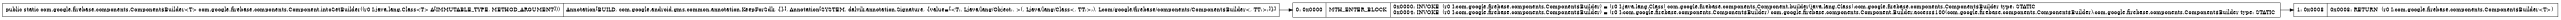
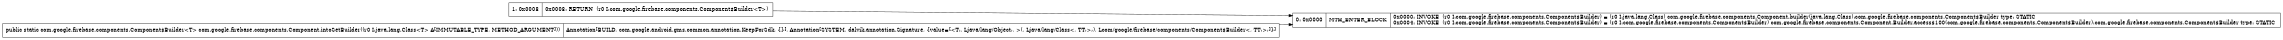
(2285, 10) -> (1031, 13)
